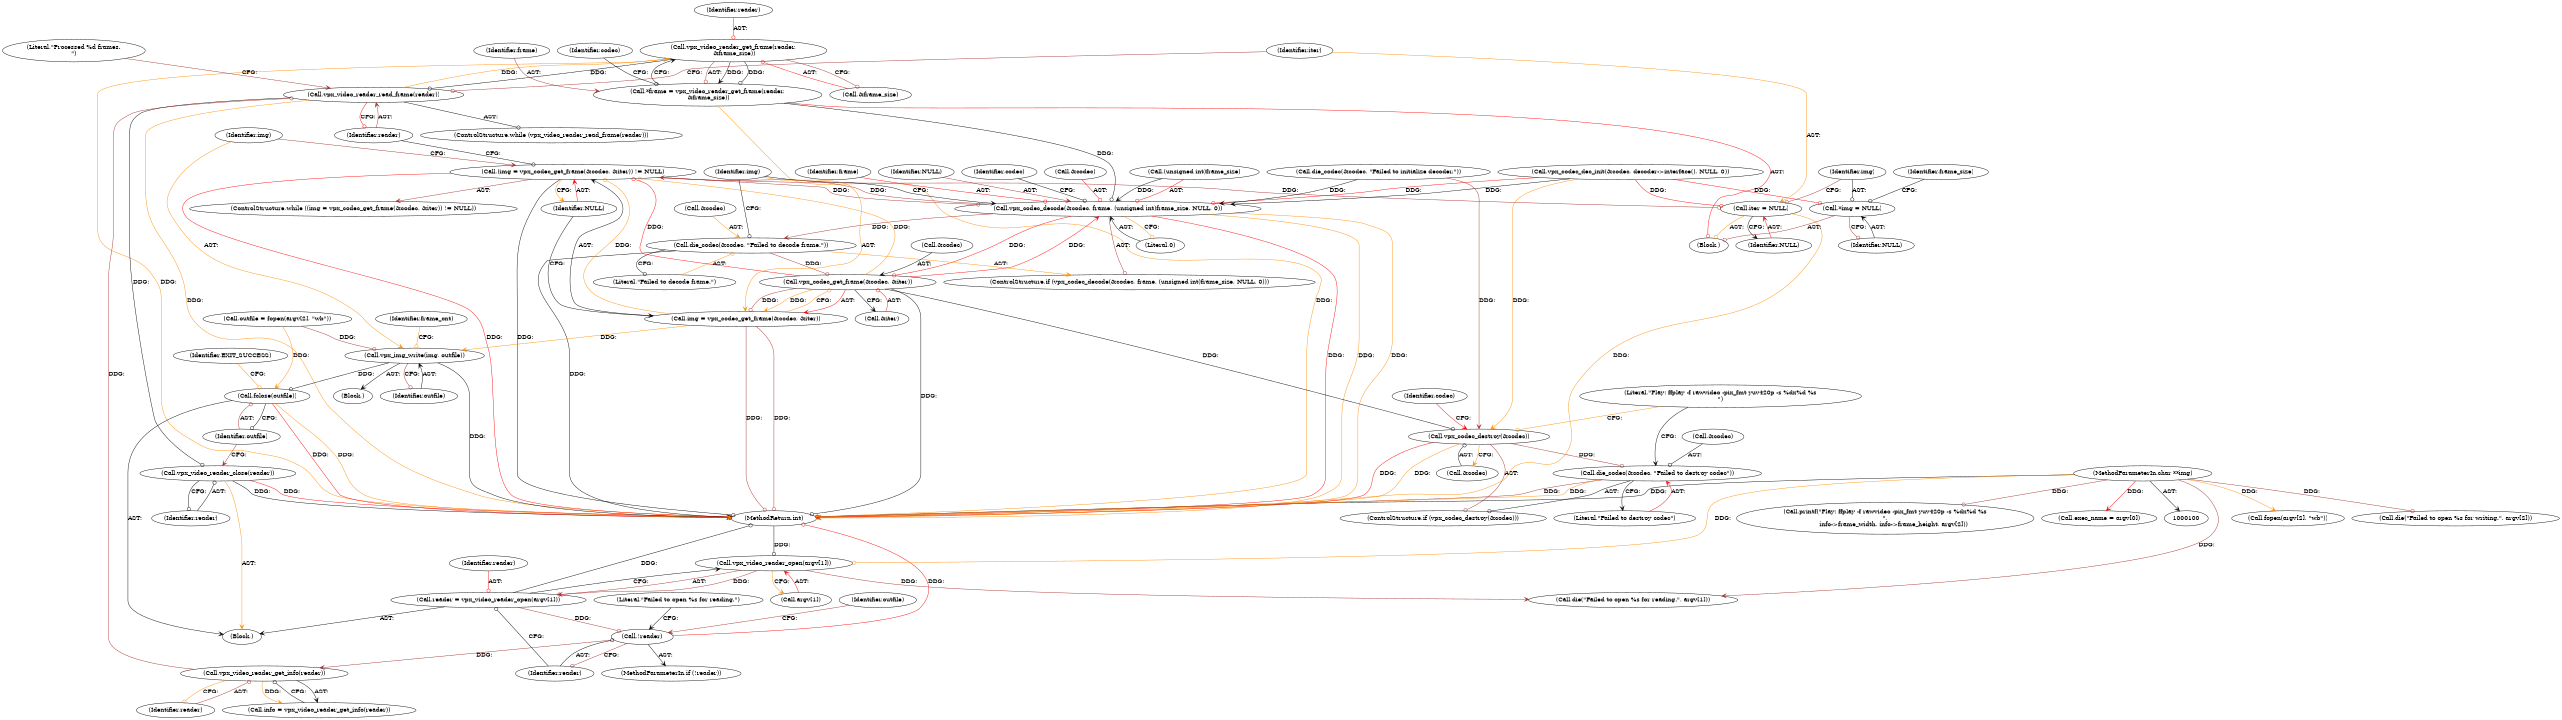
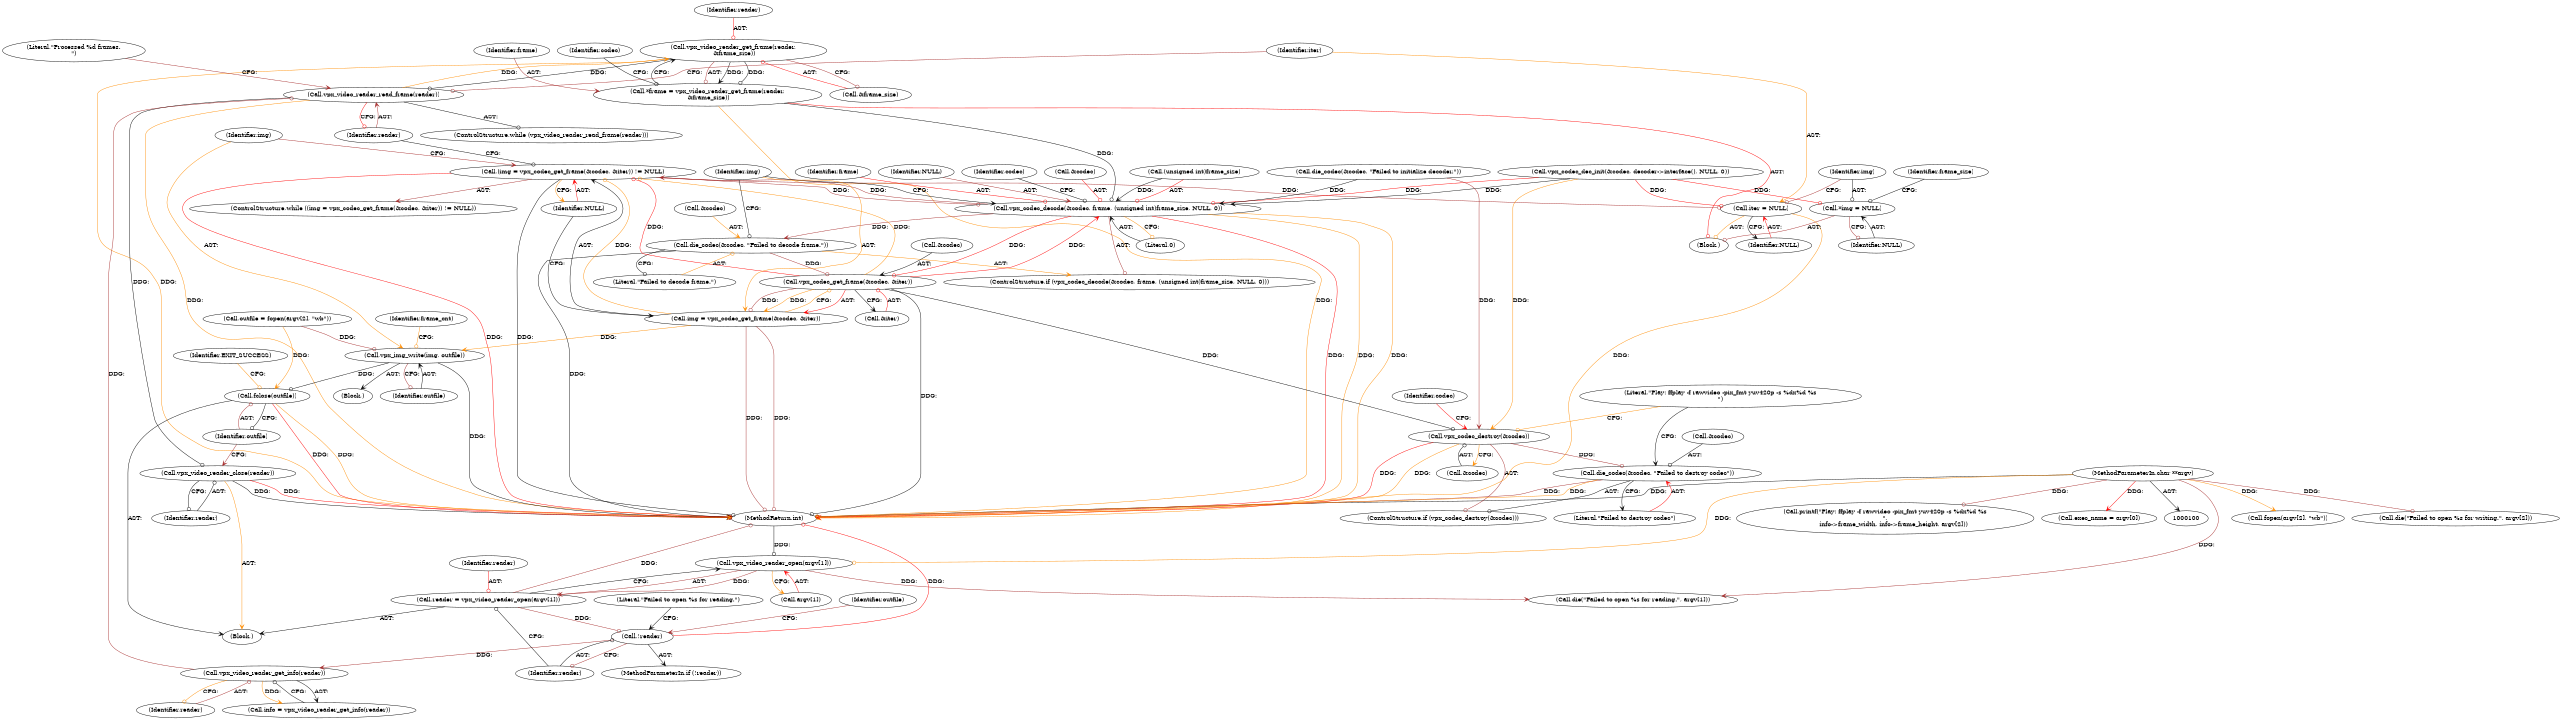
(2143, 473) -> (2143, 473)
(631, 559) -> (631, 559)
